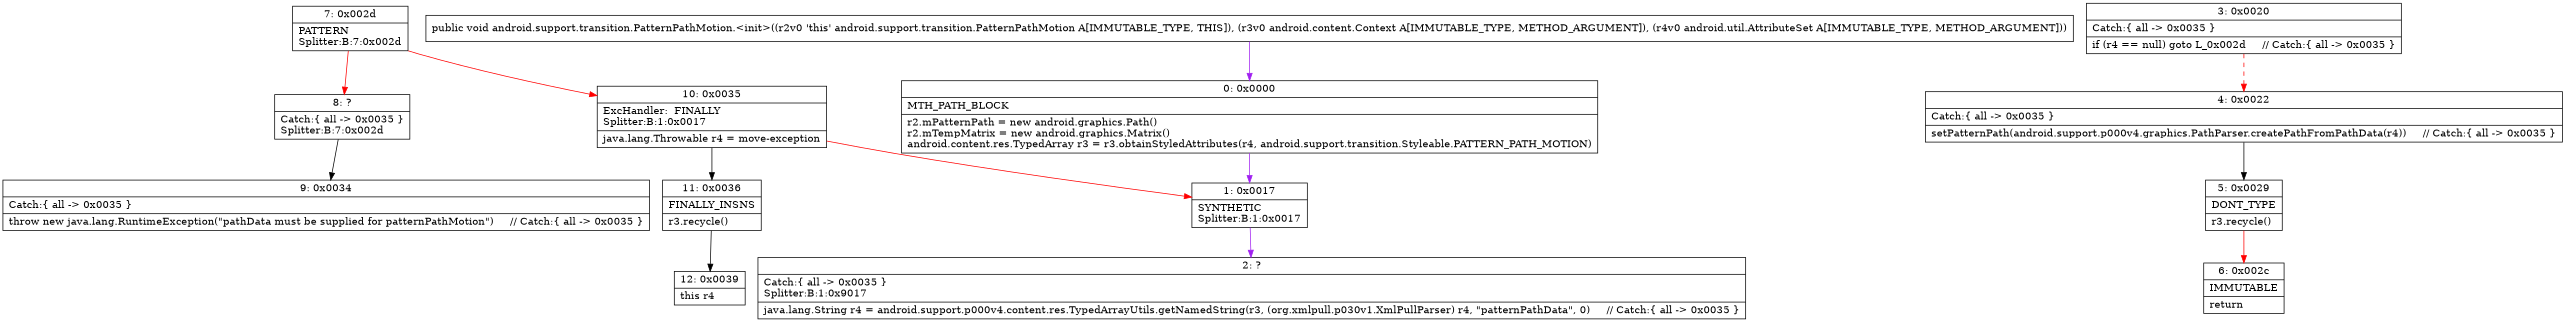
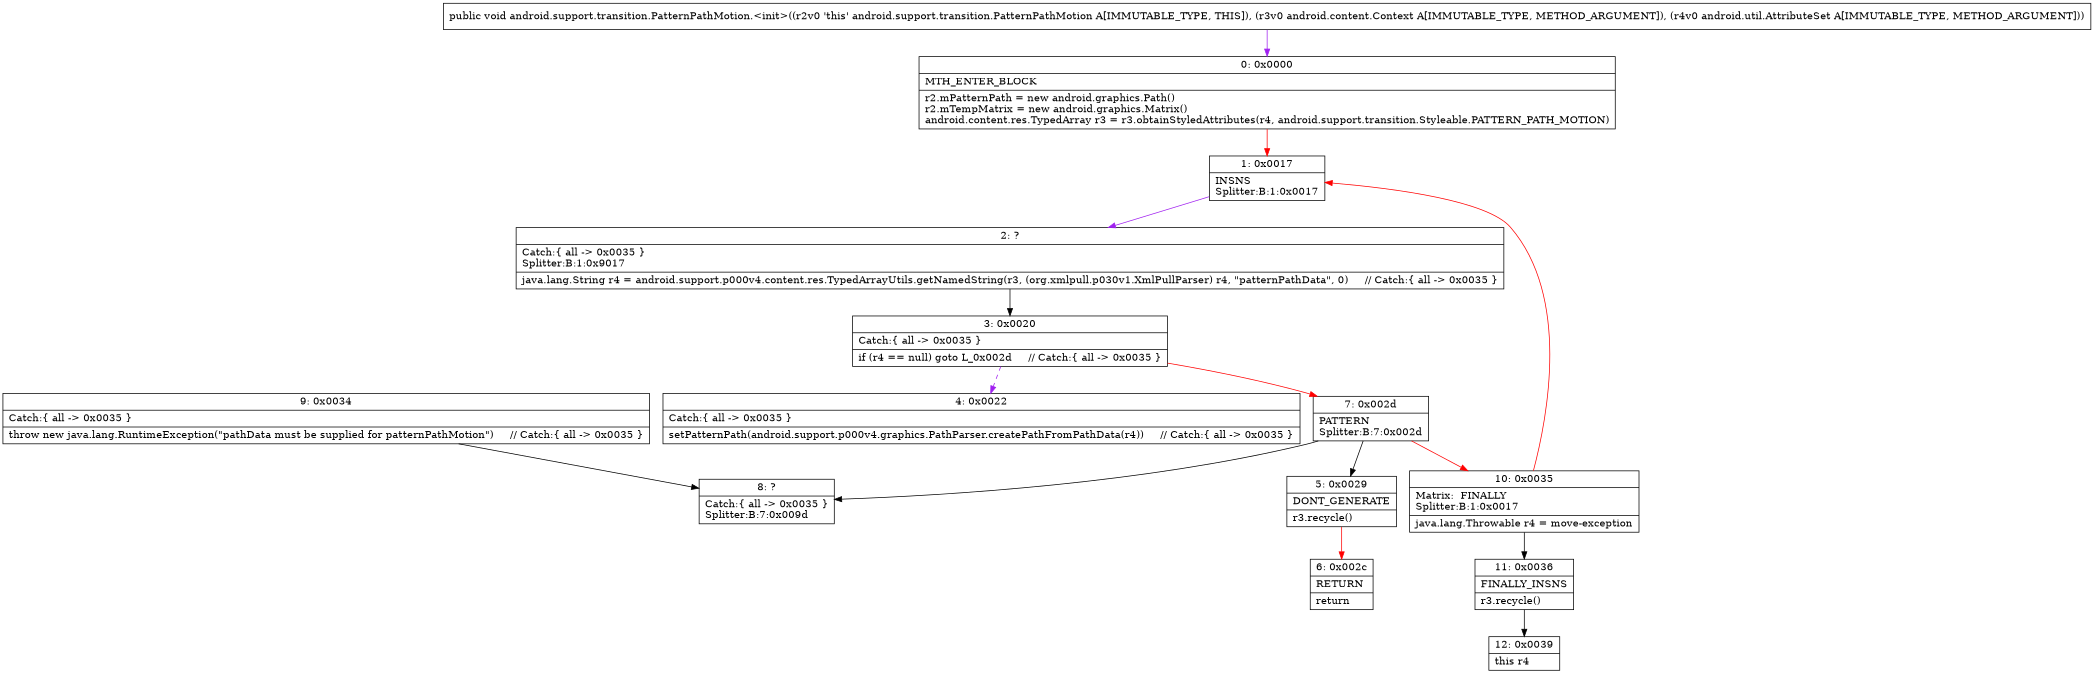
(347, 69) -> (1082, 482)
(2244, 69) -> (997, 376)
(958, 106) -> (981, 81)
(662, 111) -> (1461, 496)
(332, 130) -> (757, 515)
(335, 156) -> (575, 465)
(2244, 157) -> (1358, 455)
(1250, 164) -> (1267, 139)
(2244, 205) -> (1342, 501)
(1230, 208) -> (1233, 181)
(2244, 288) -> (1340, 584)
none -> (1010, 299)
none -> (1239, 377)
